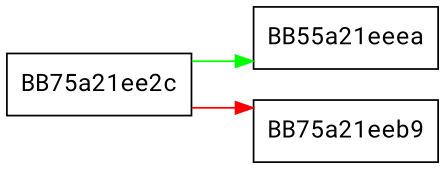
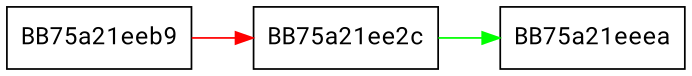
(346, 38) -> (593, 38)
(214, 108) -> (214, 38)
